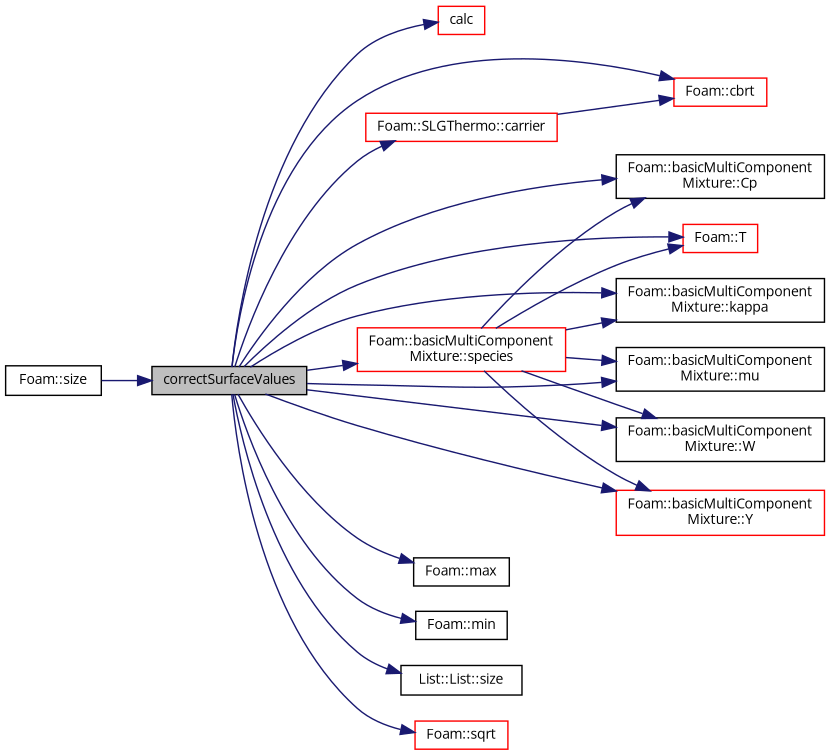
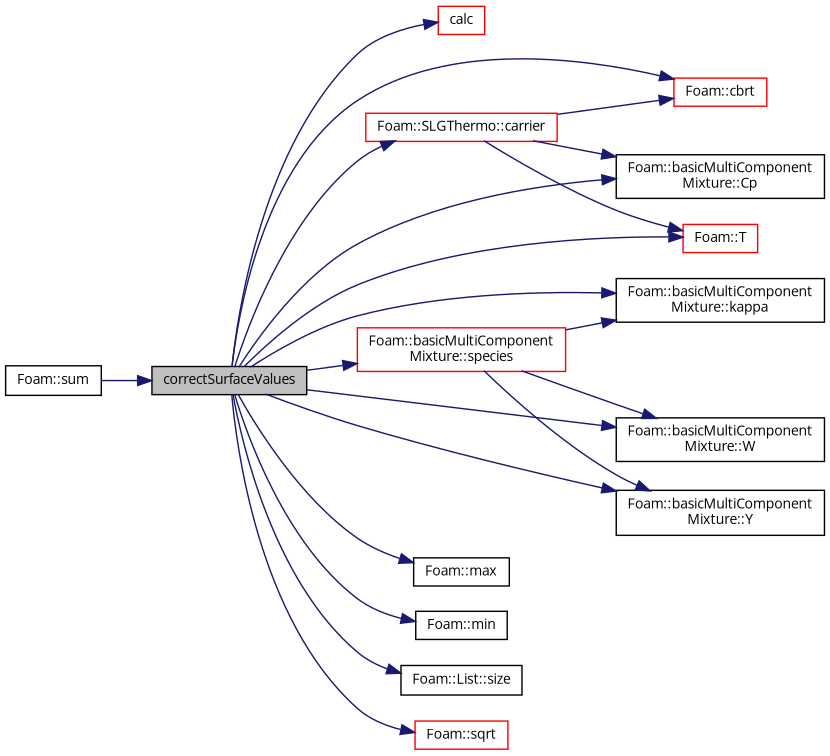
(551, 259) -> (567, 147)
(579, 282) -> (578, 193)
(720, 369) -> none
(53, 381) -> (53, 381)
(720, 513) -> (720, 513)
(461, 680) -> (461, 680)
